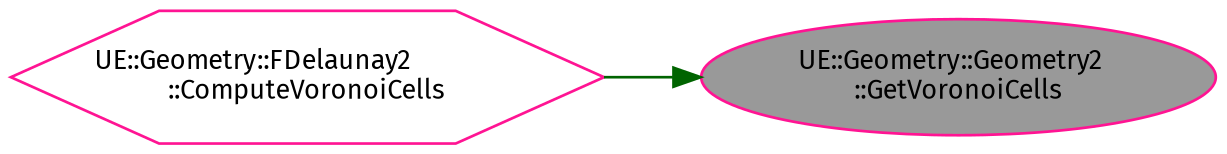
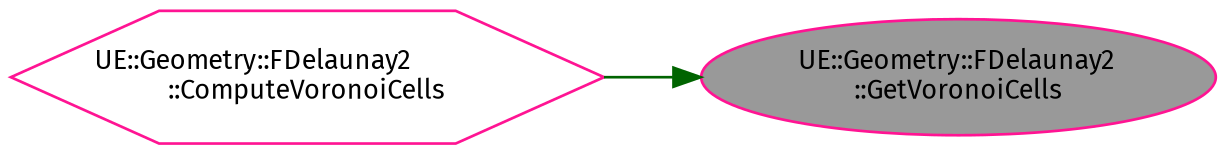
(959, 77) -> (959, 77)
